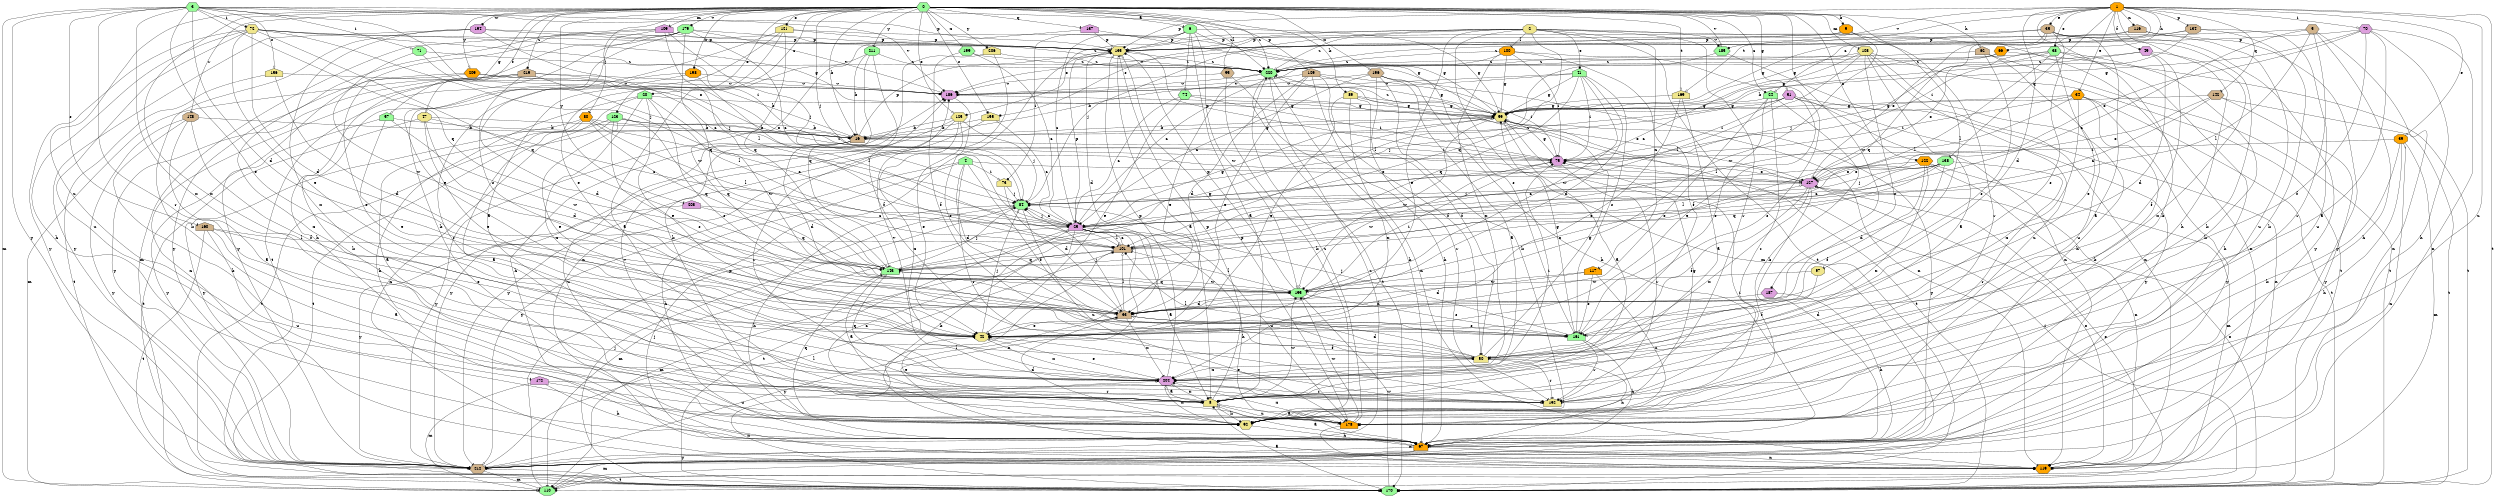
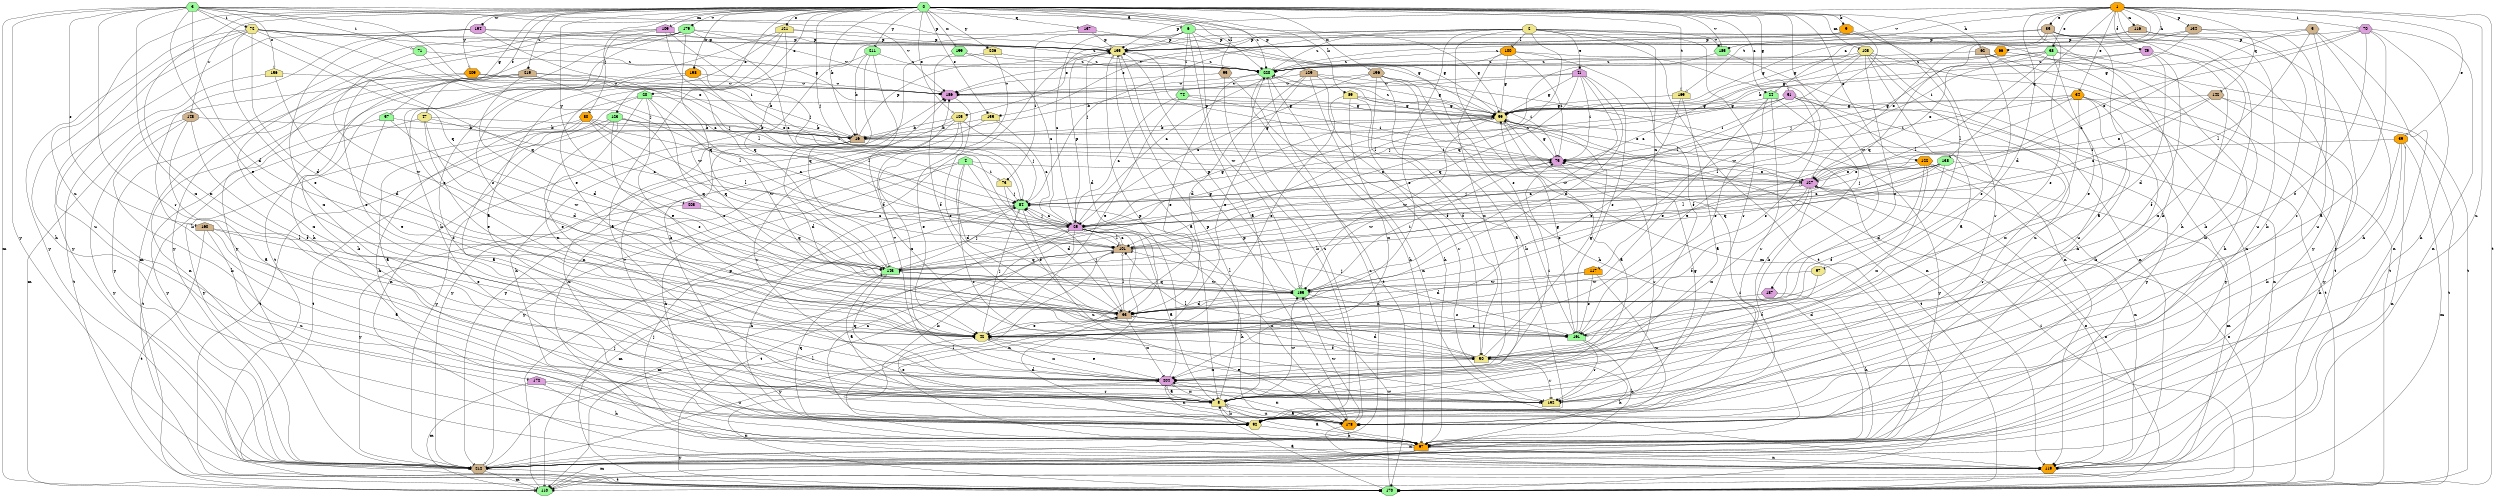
(1579, 73) -> (1579, 73)
(1349, 425) -> (1349, 425)
